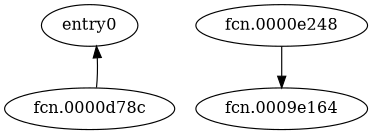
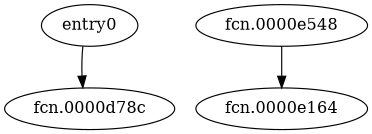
(282, 25) -> (282, 25)
(97, 73) -> (82, 61)
(282, 109) -> (282, 109)
